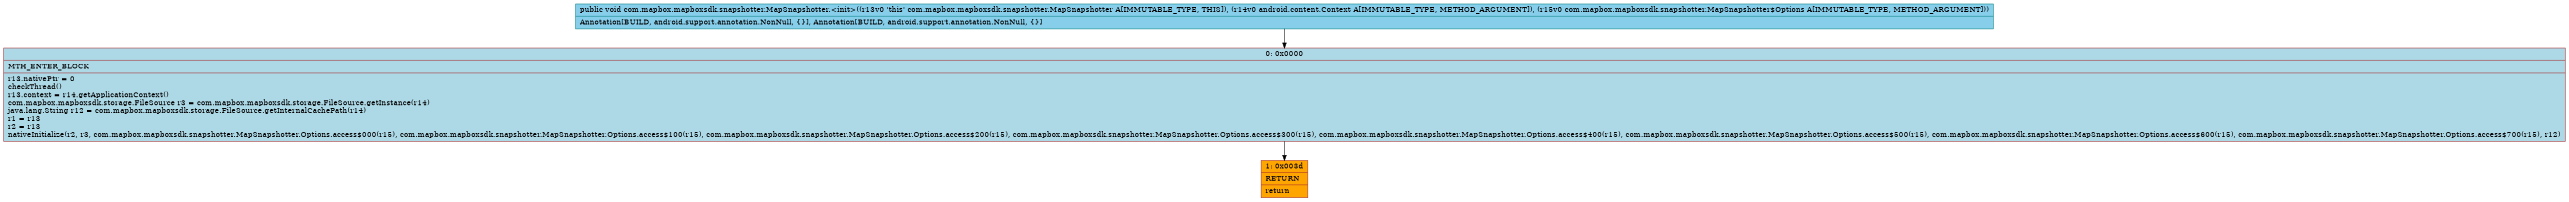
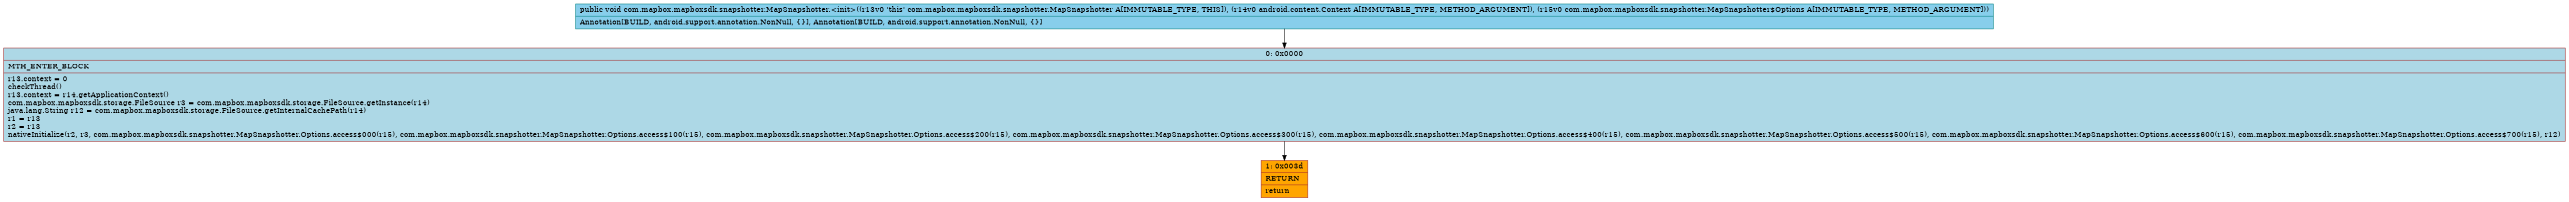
(42, 79) -> (38, 79)
